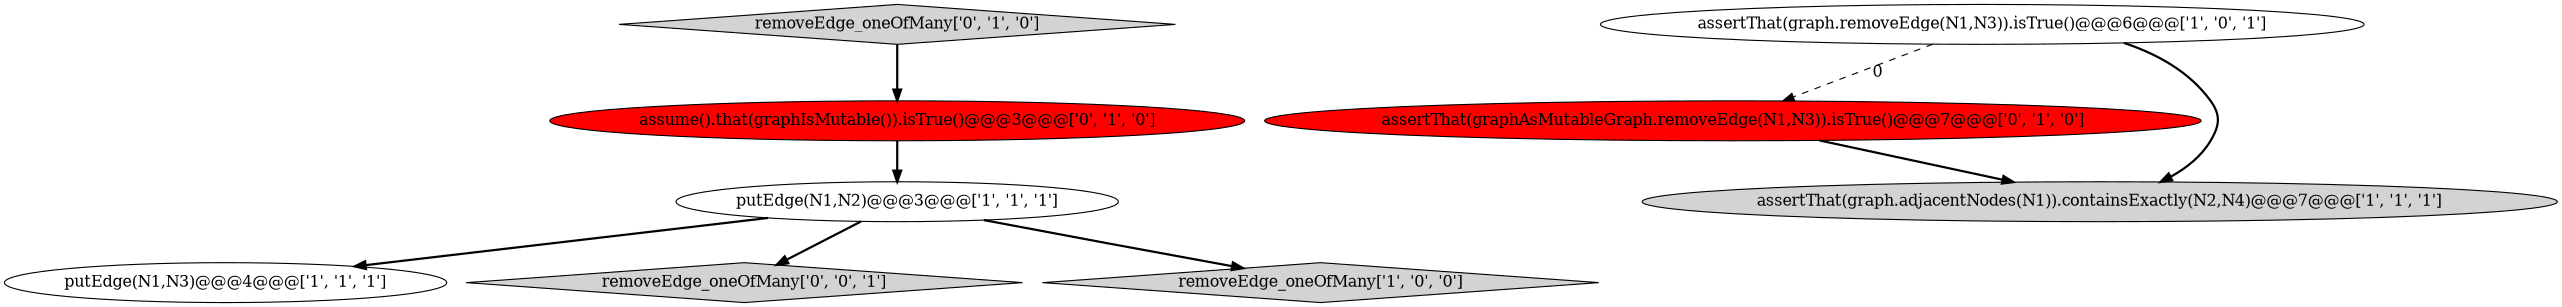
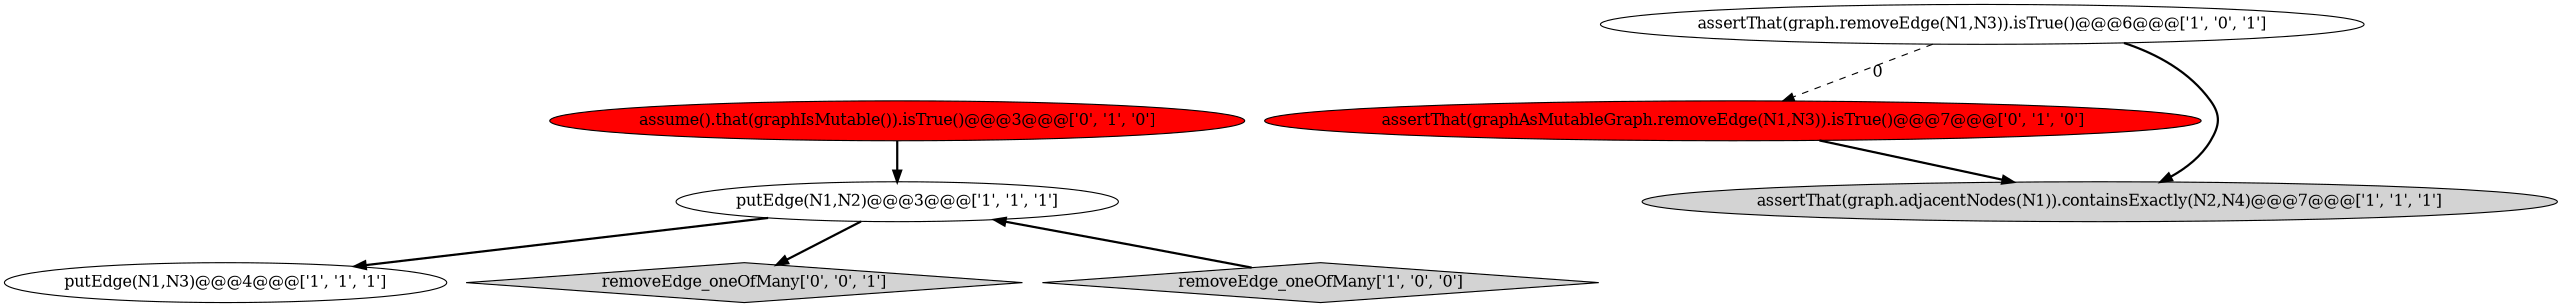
(897, 24) -> none
(1108, 243) -> (1129, 244)
